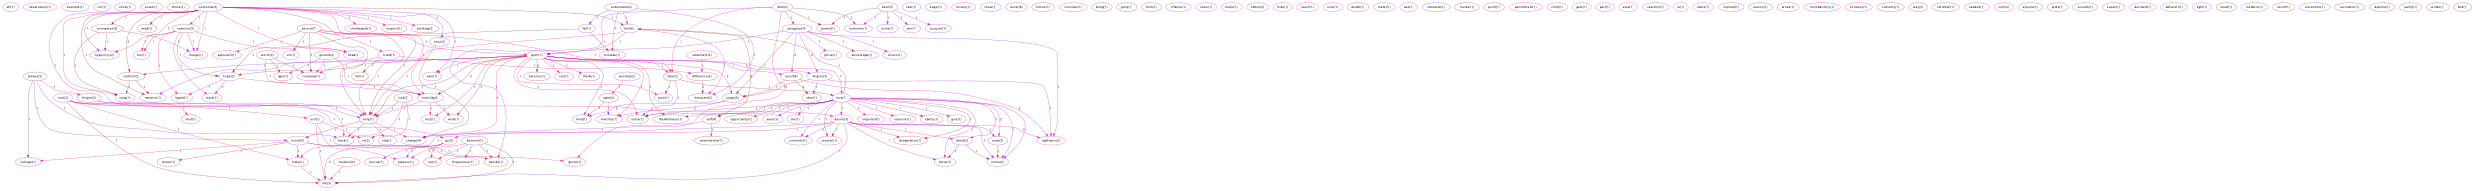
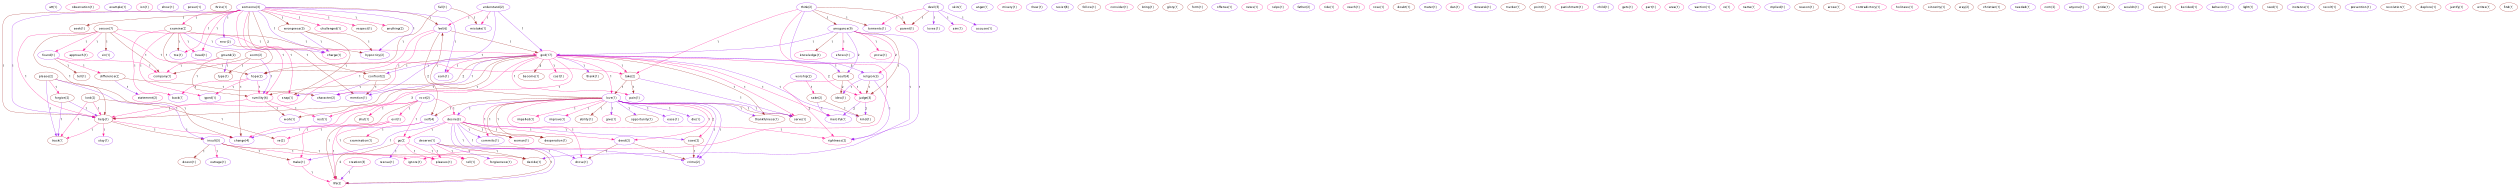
(599, 14) -> (519, 30)
(702, 65) -> (125, 88)
(28, 117) -> (165, 103)
